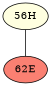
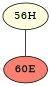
(26, 70) -> (26, 70)
